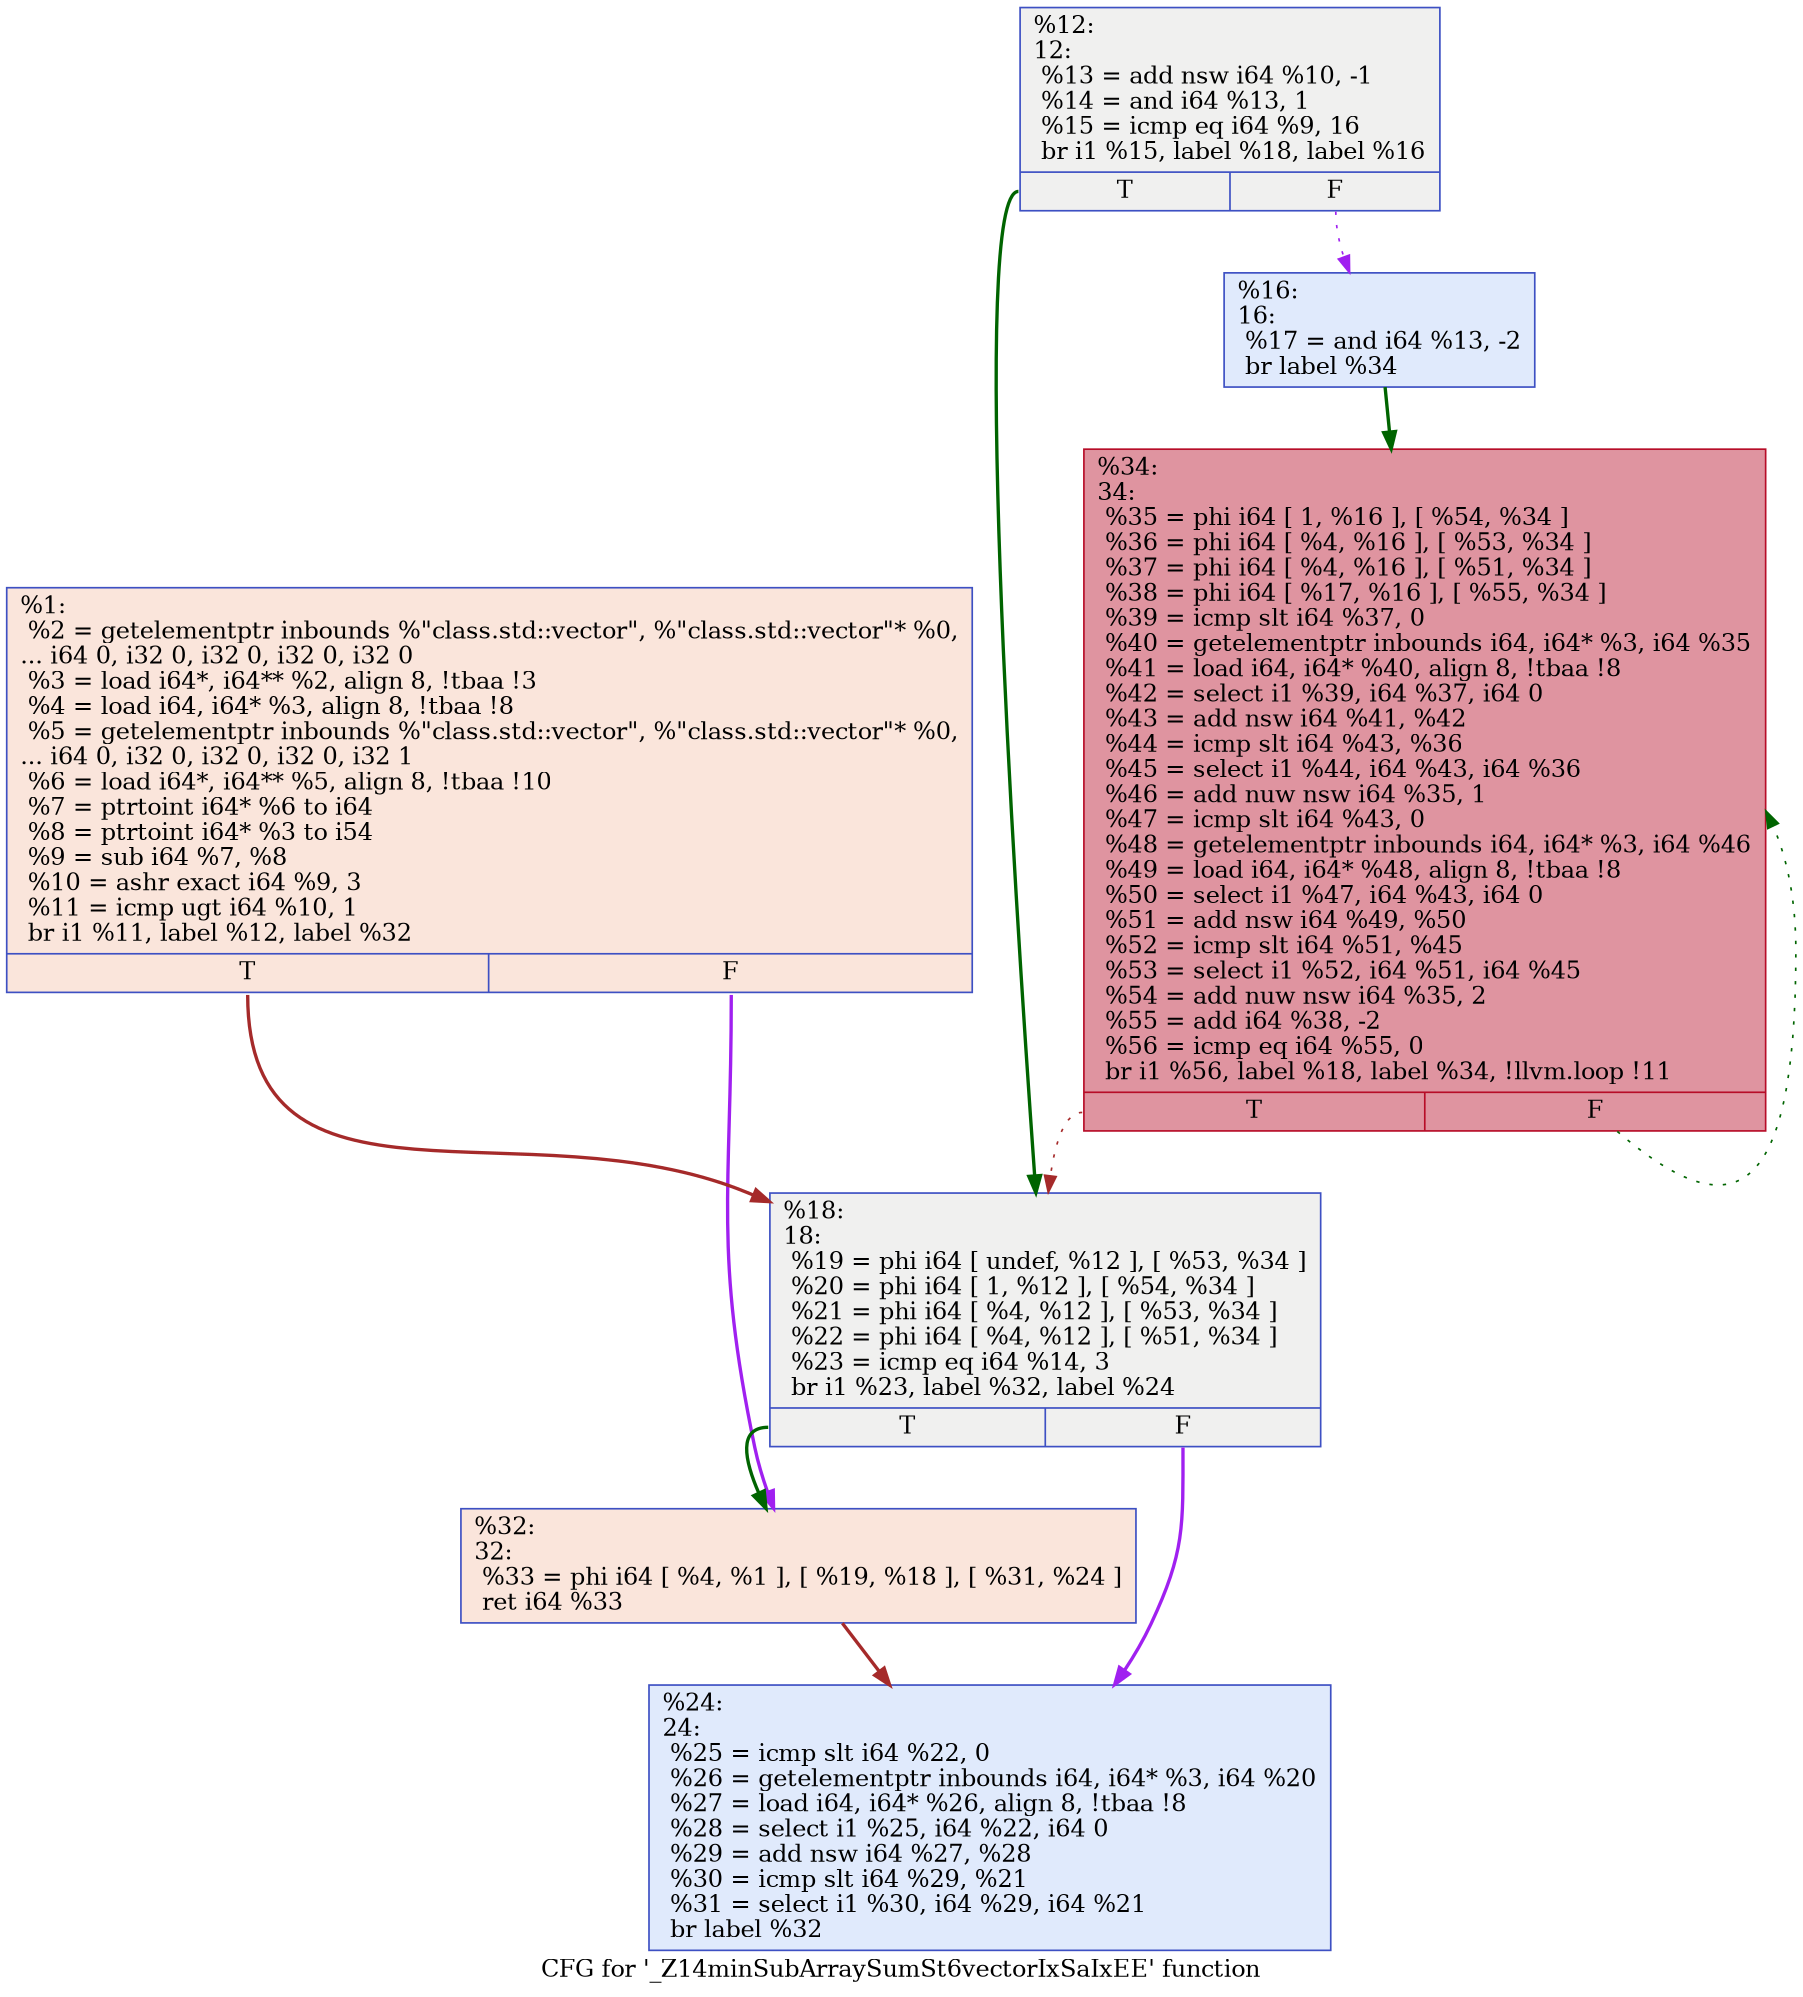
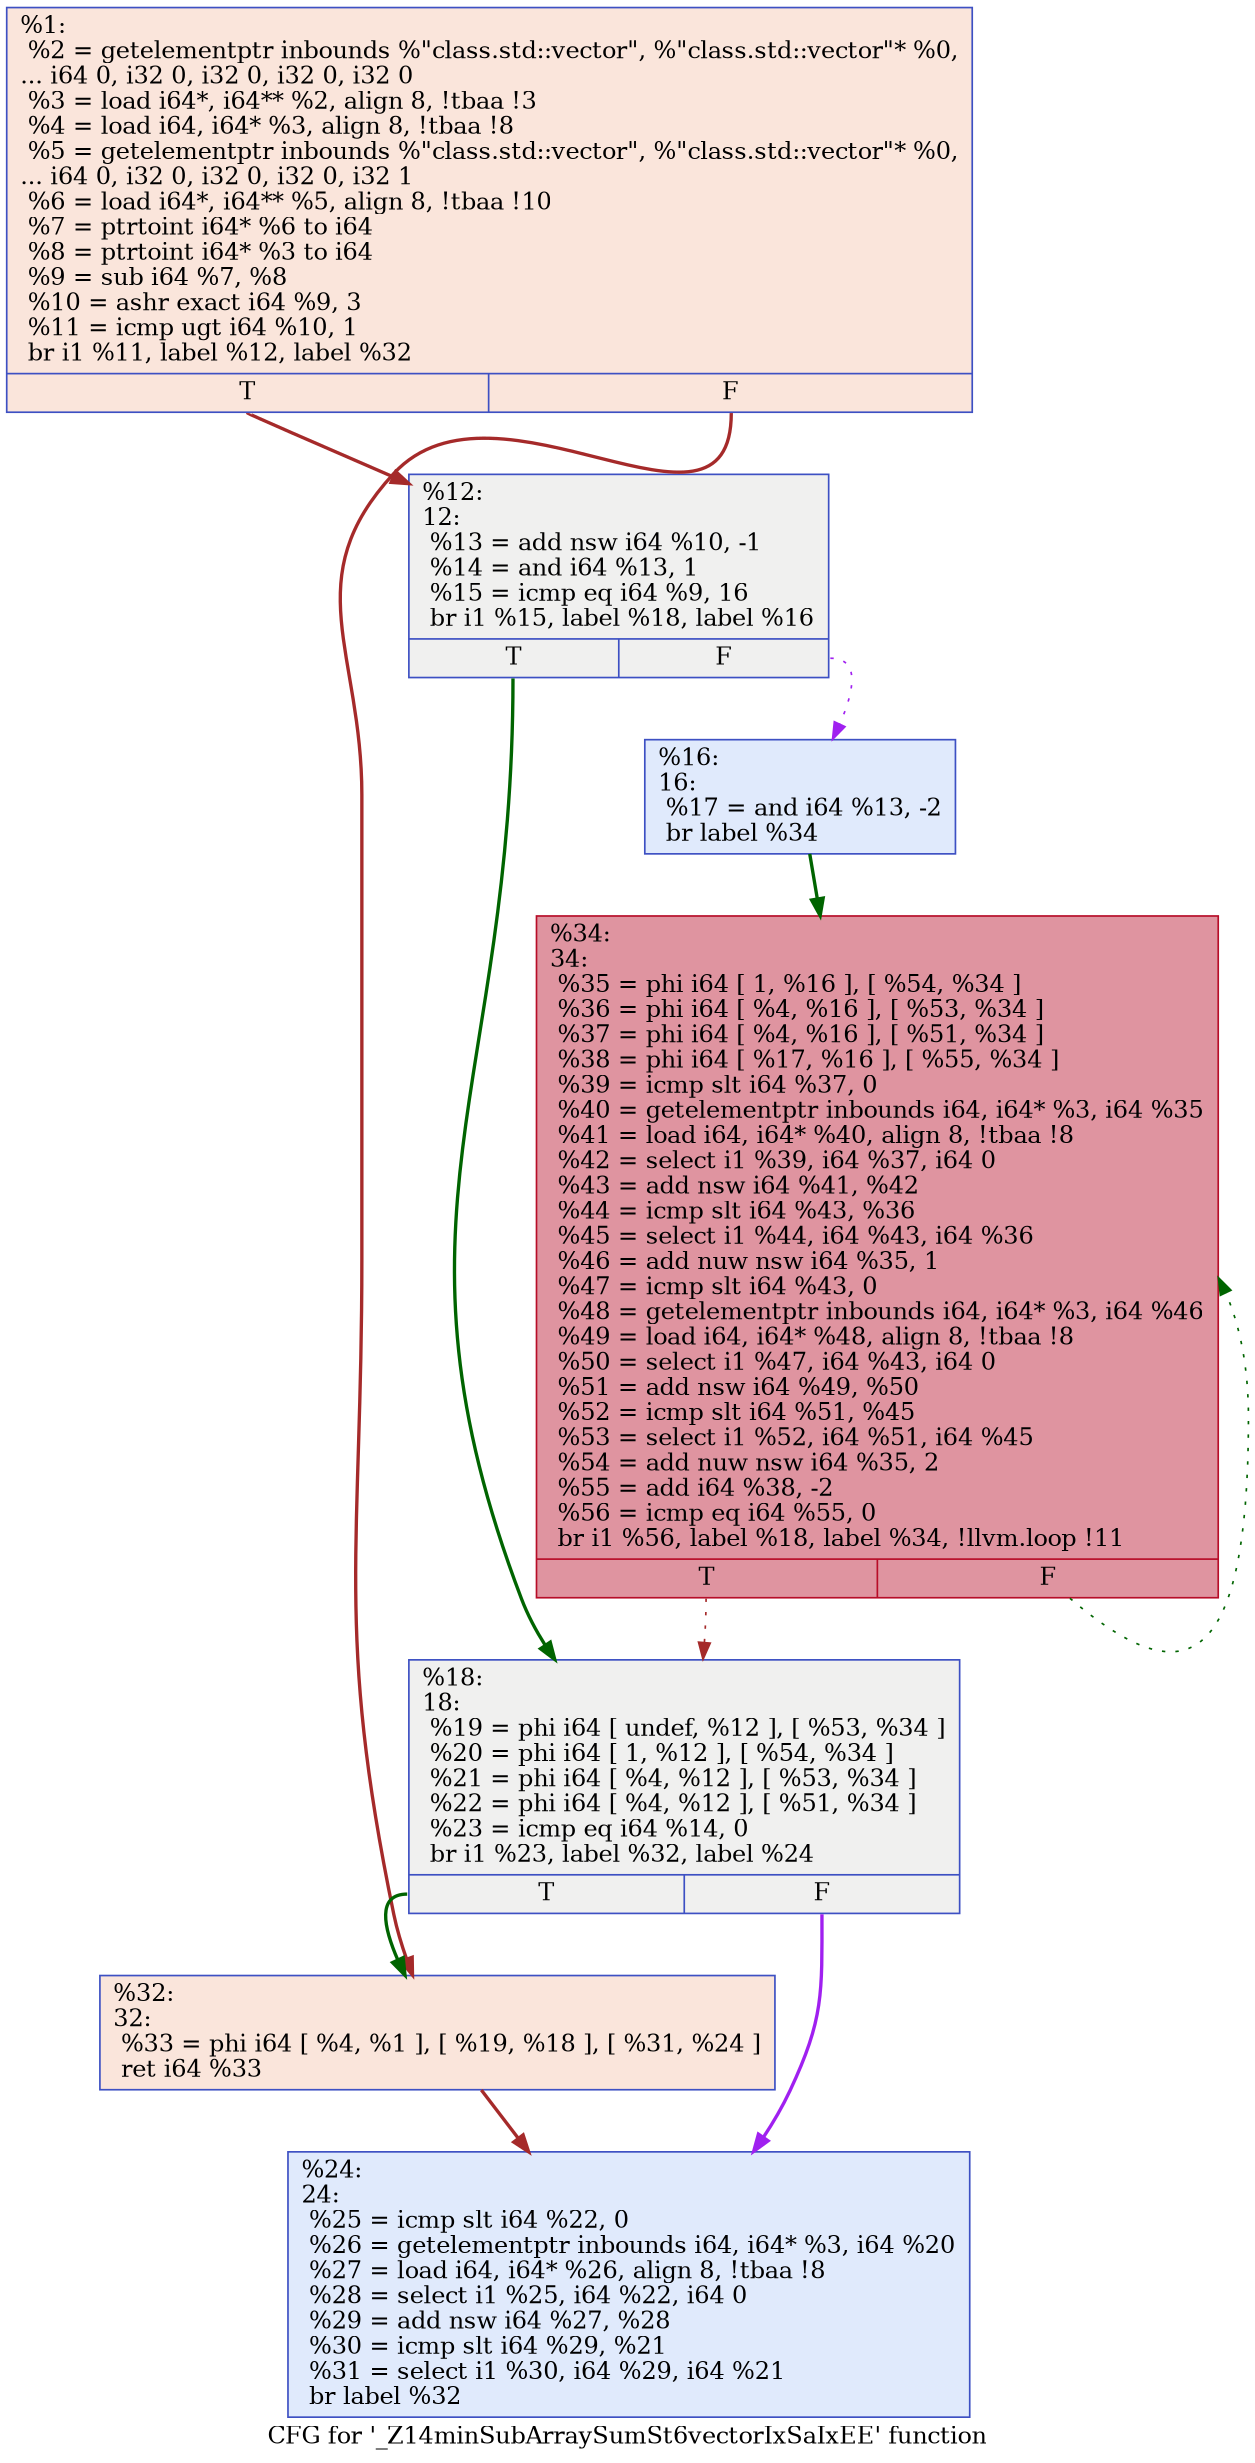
(197, 833) -> (197, 253)
(458, 1151) -> (320, 445)
(728, 1245) -> (362, 1017)
(947, 1363) -> (586, 1829)
